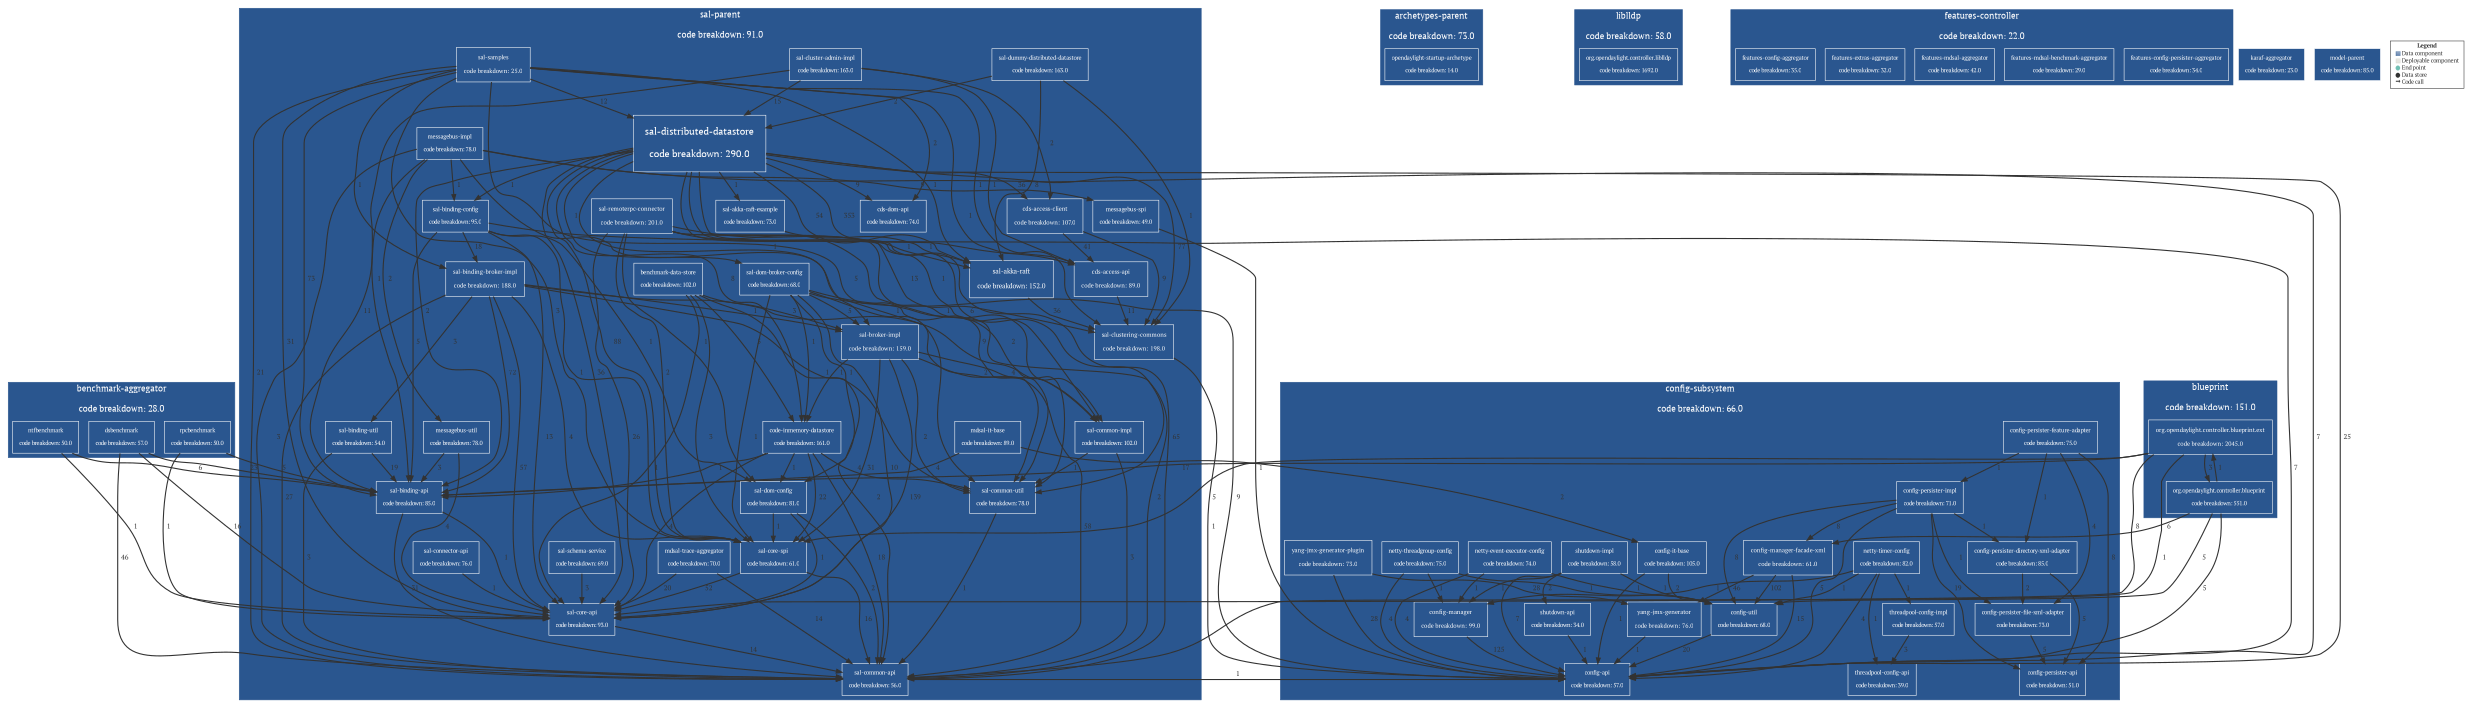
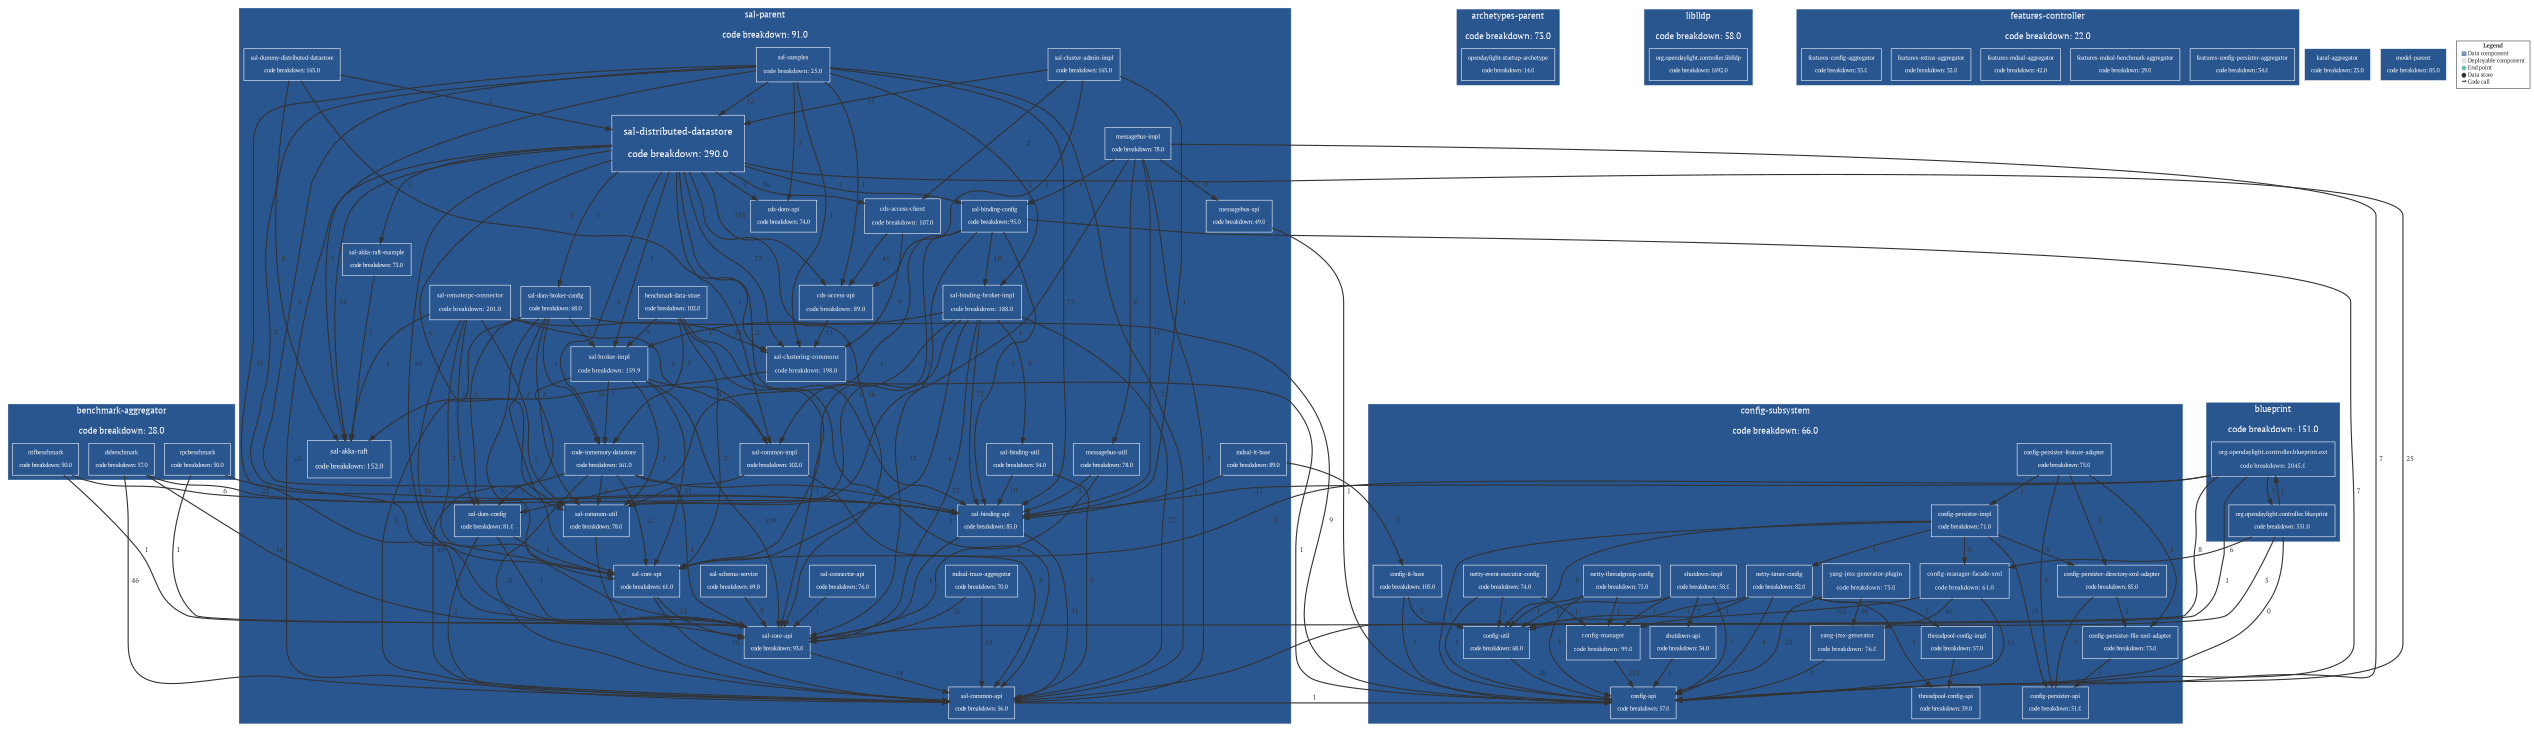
(1056, 317) -> (566, 396)
(880, 342) -> (609, 364)
(1948, 563) -> (1874, 546)
(2203, 588) -> (2267, 612)
